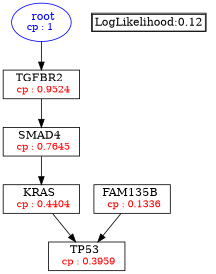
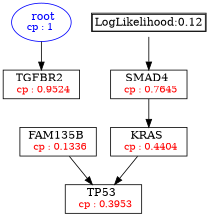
(41, 109) -> (149, 49)
(89, 262) -> (105, 204)
